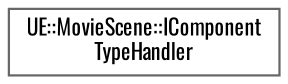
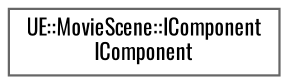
(144, 42) -> (144, 42)
